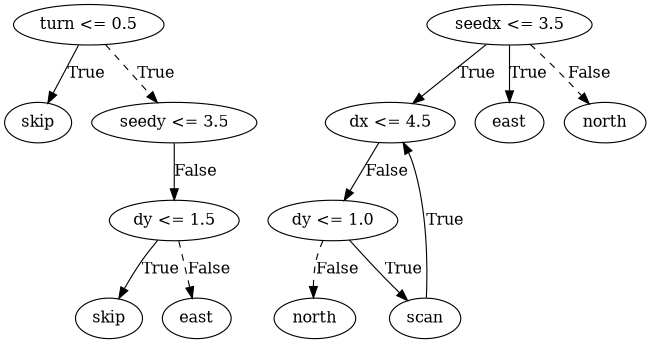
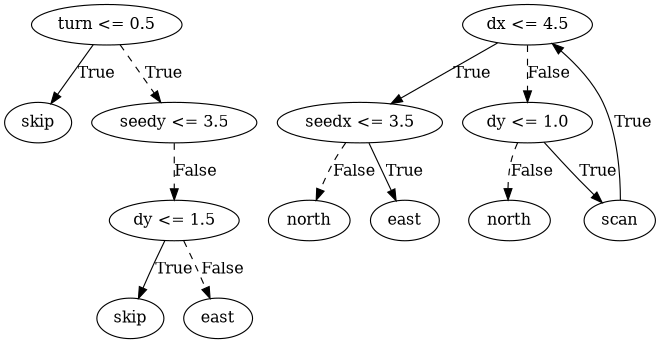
(454, 70) -> (449, 70)
(174, 166) -> (174, 166)
(364, 167) -> (528, 68)
